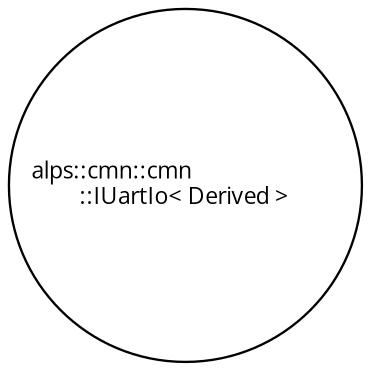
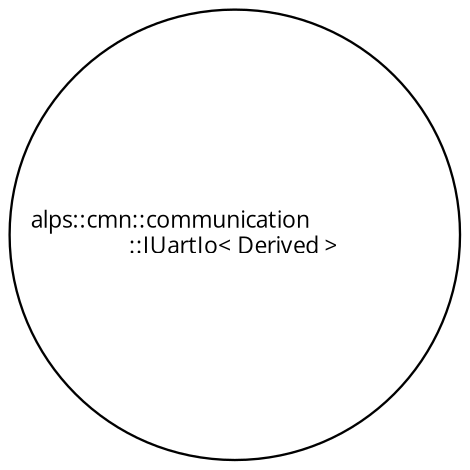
(185, 185) -> (235, 235)
